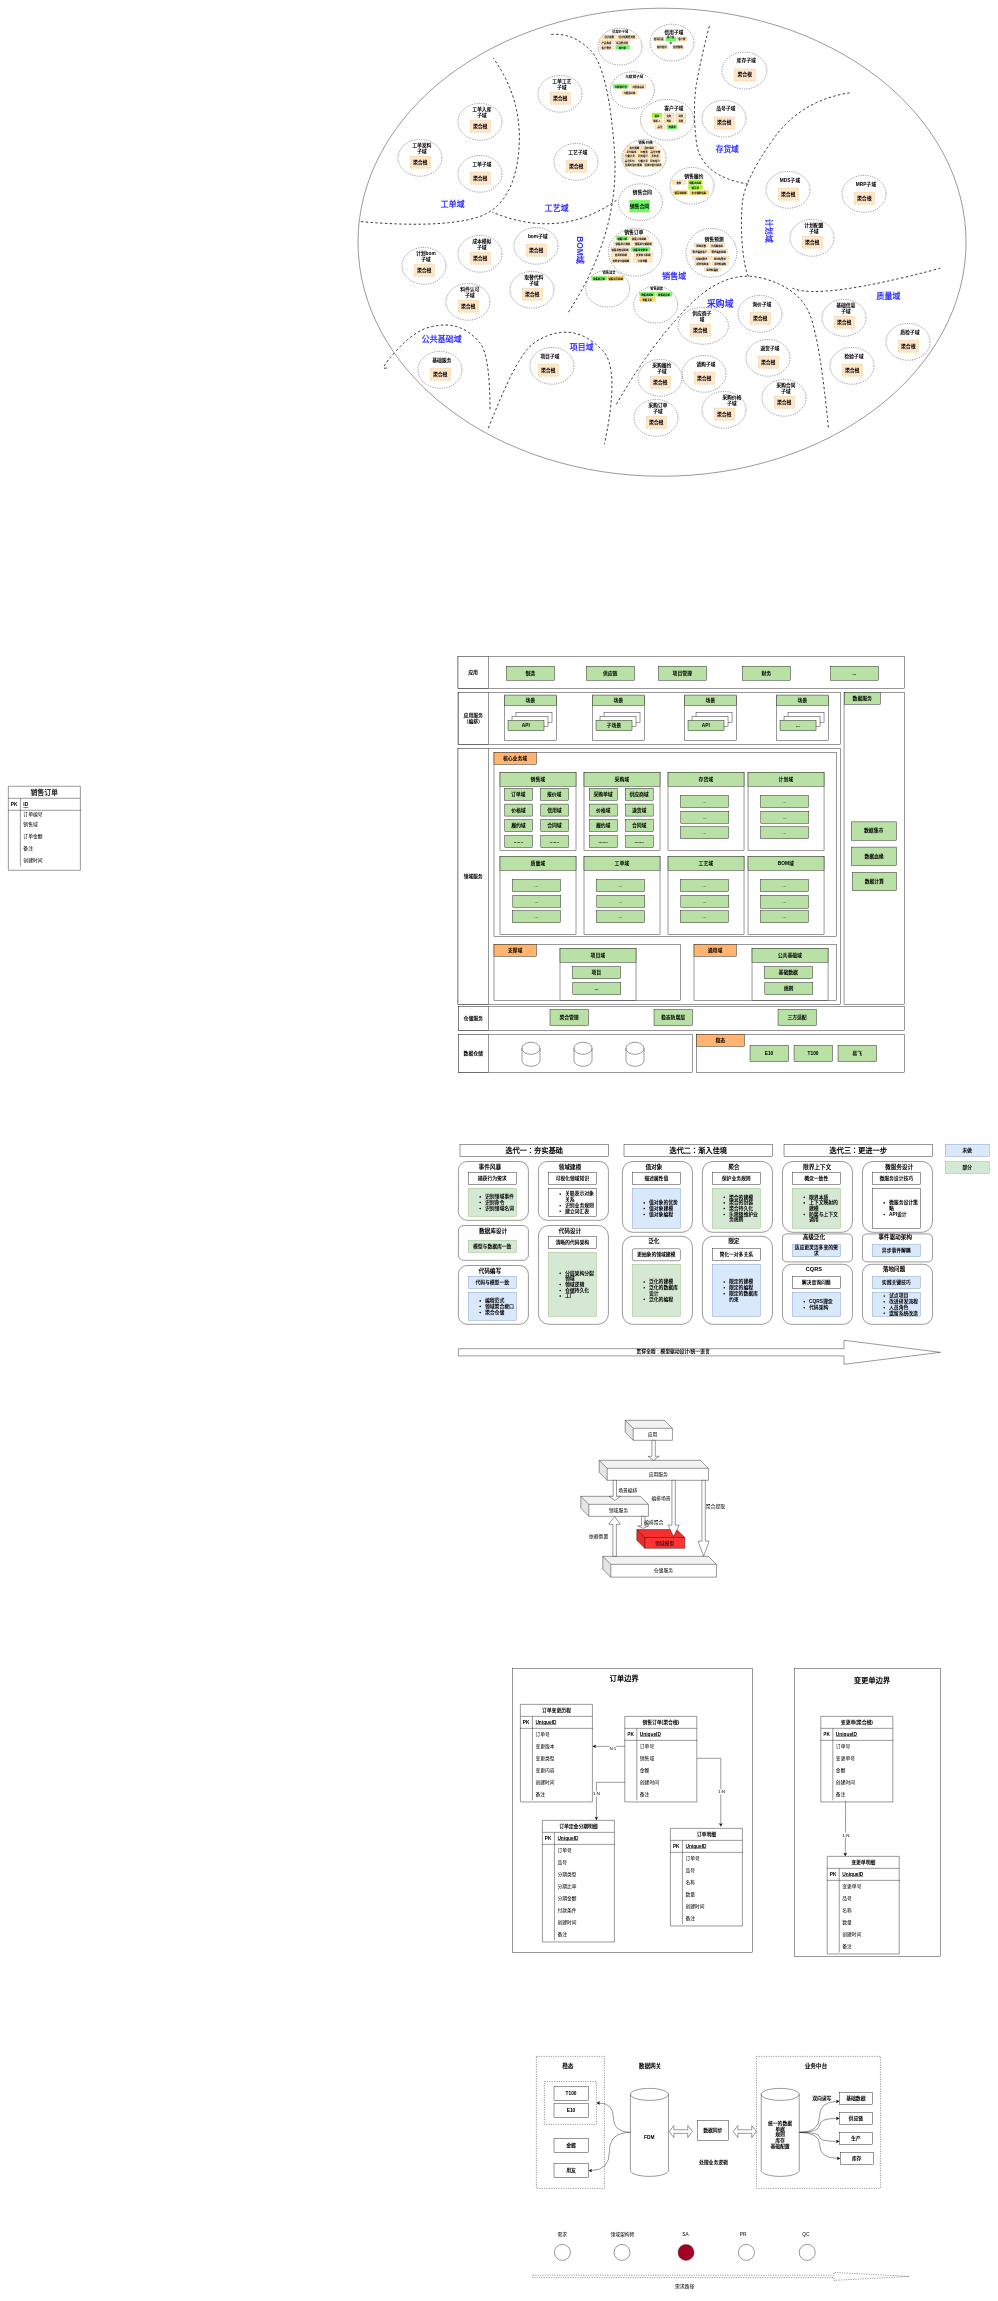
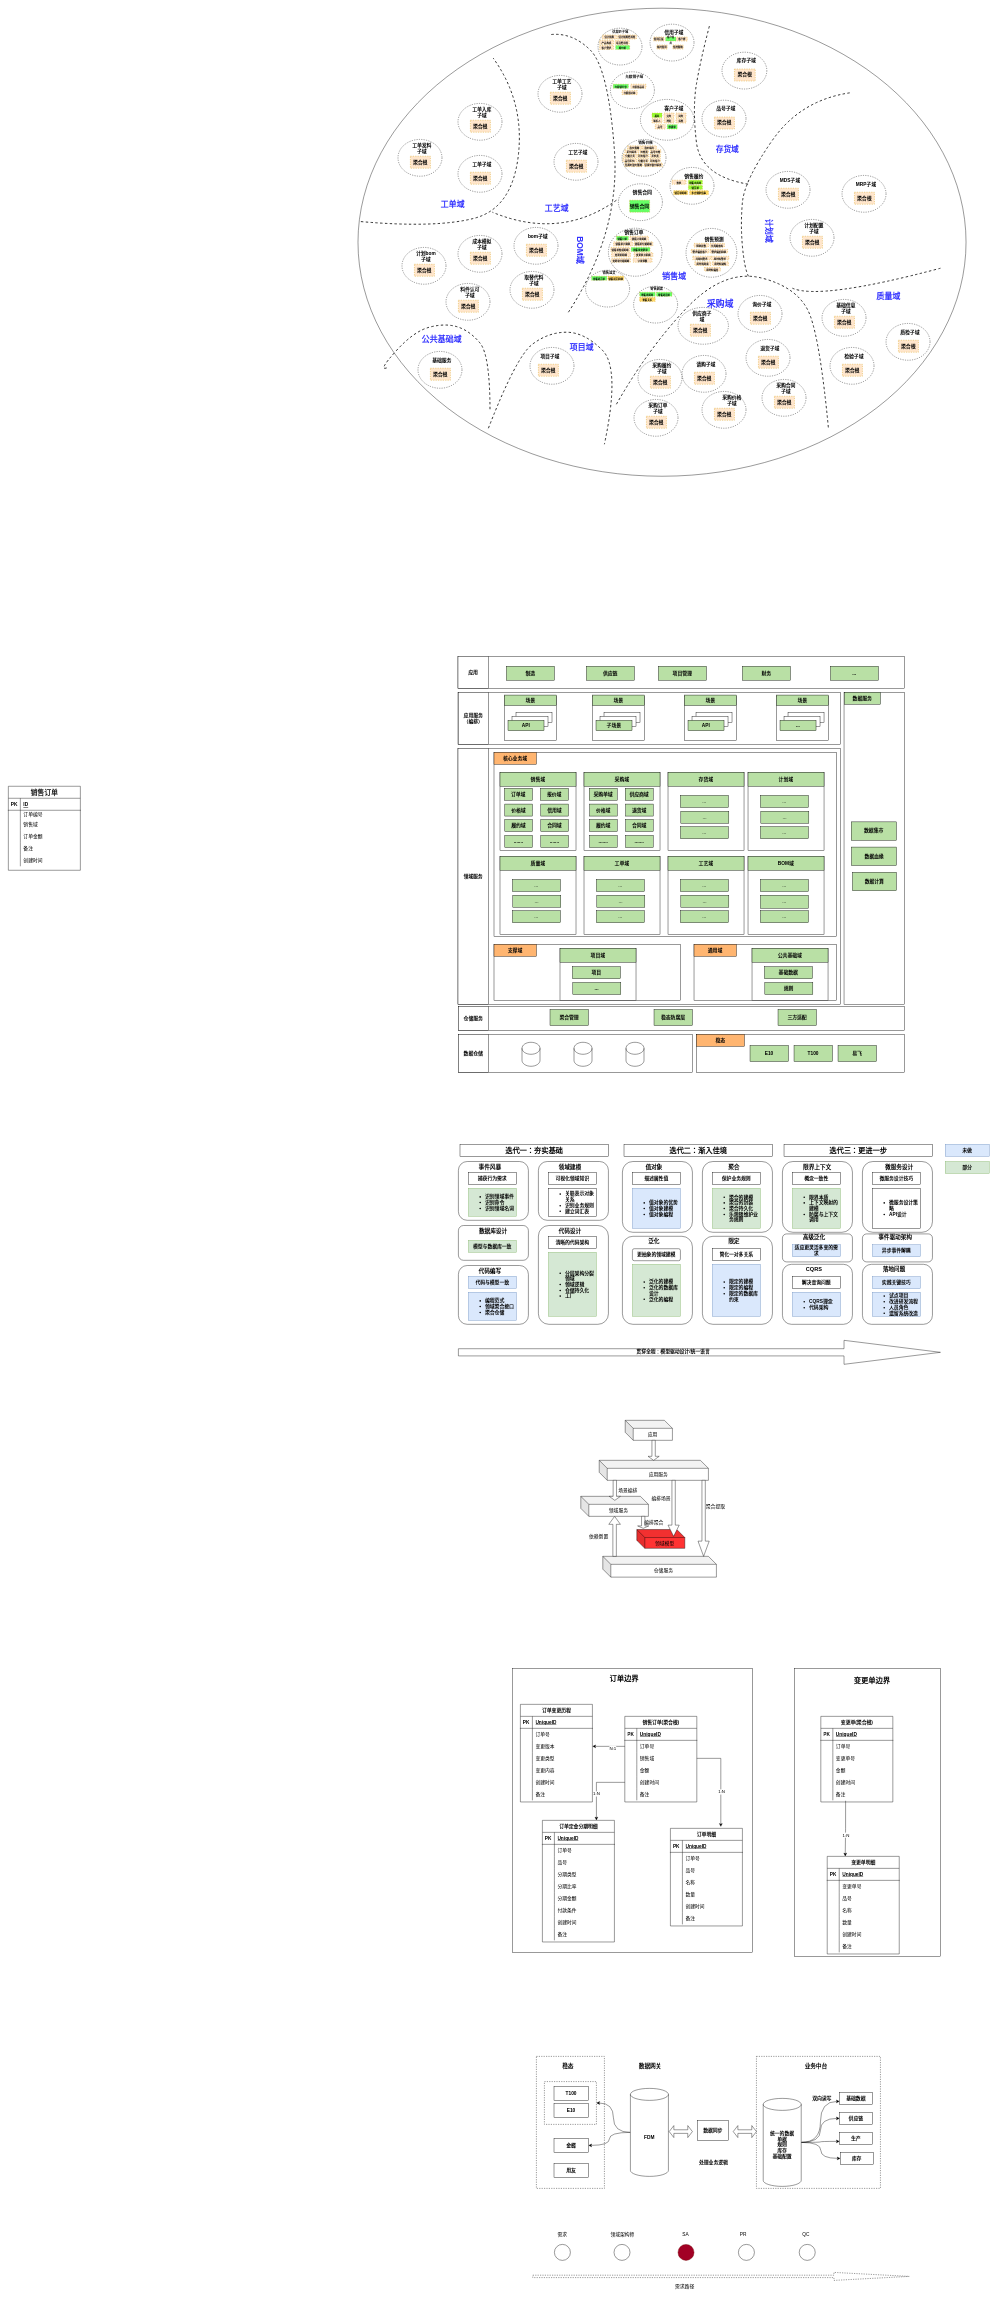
(780, 2132) -> (782, 2142)
(592, 2170) -> (592, 2145)
